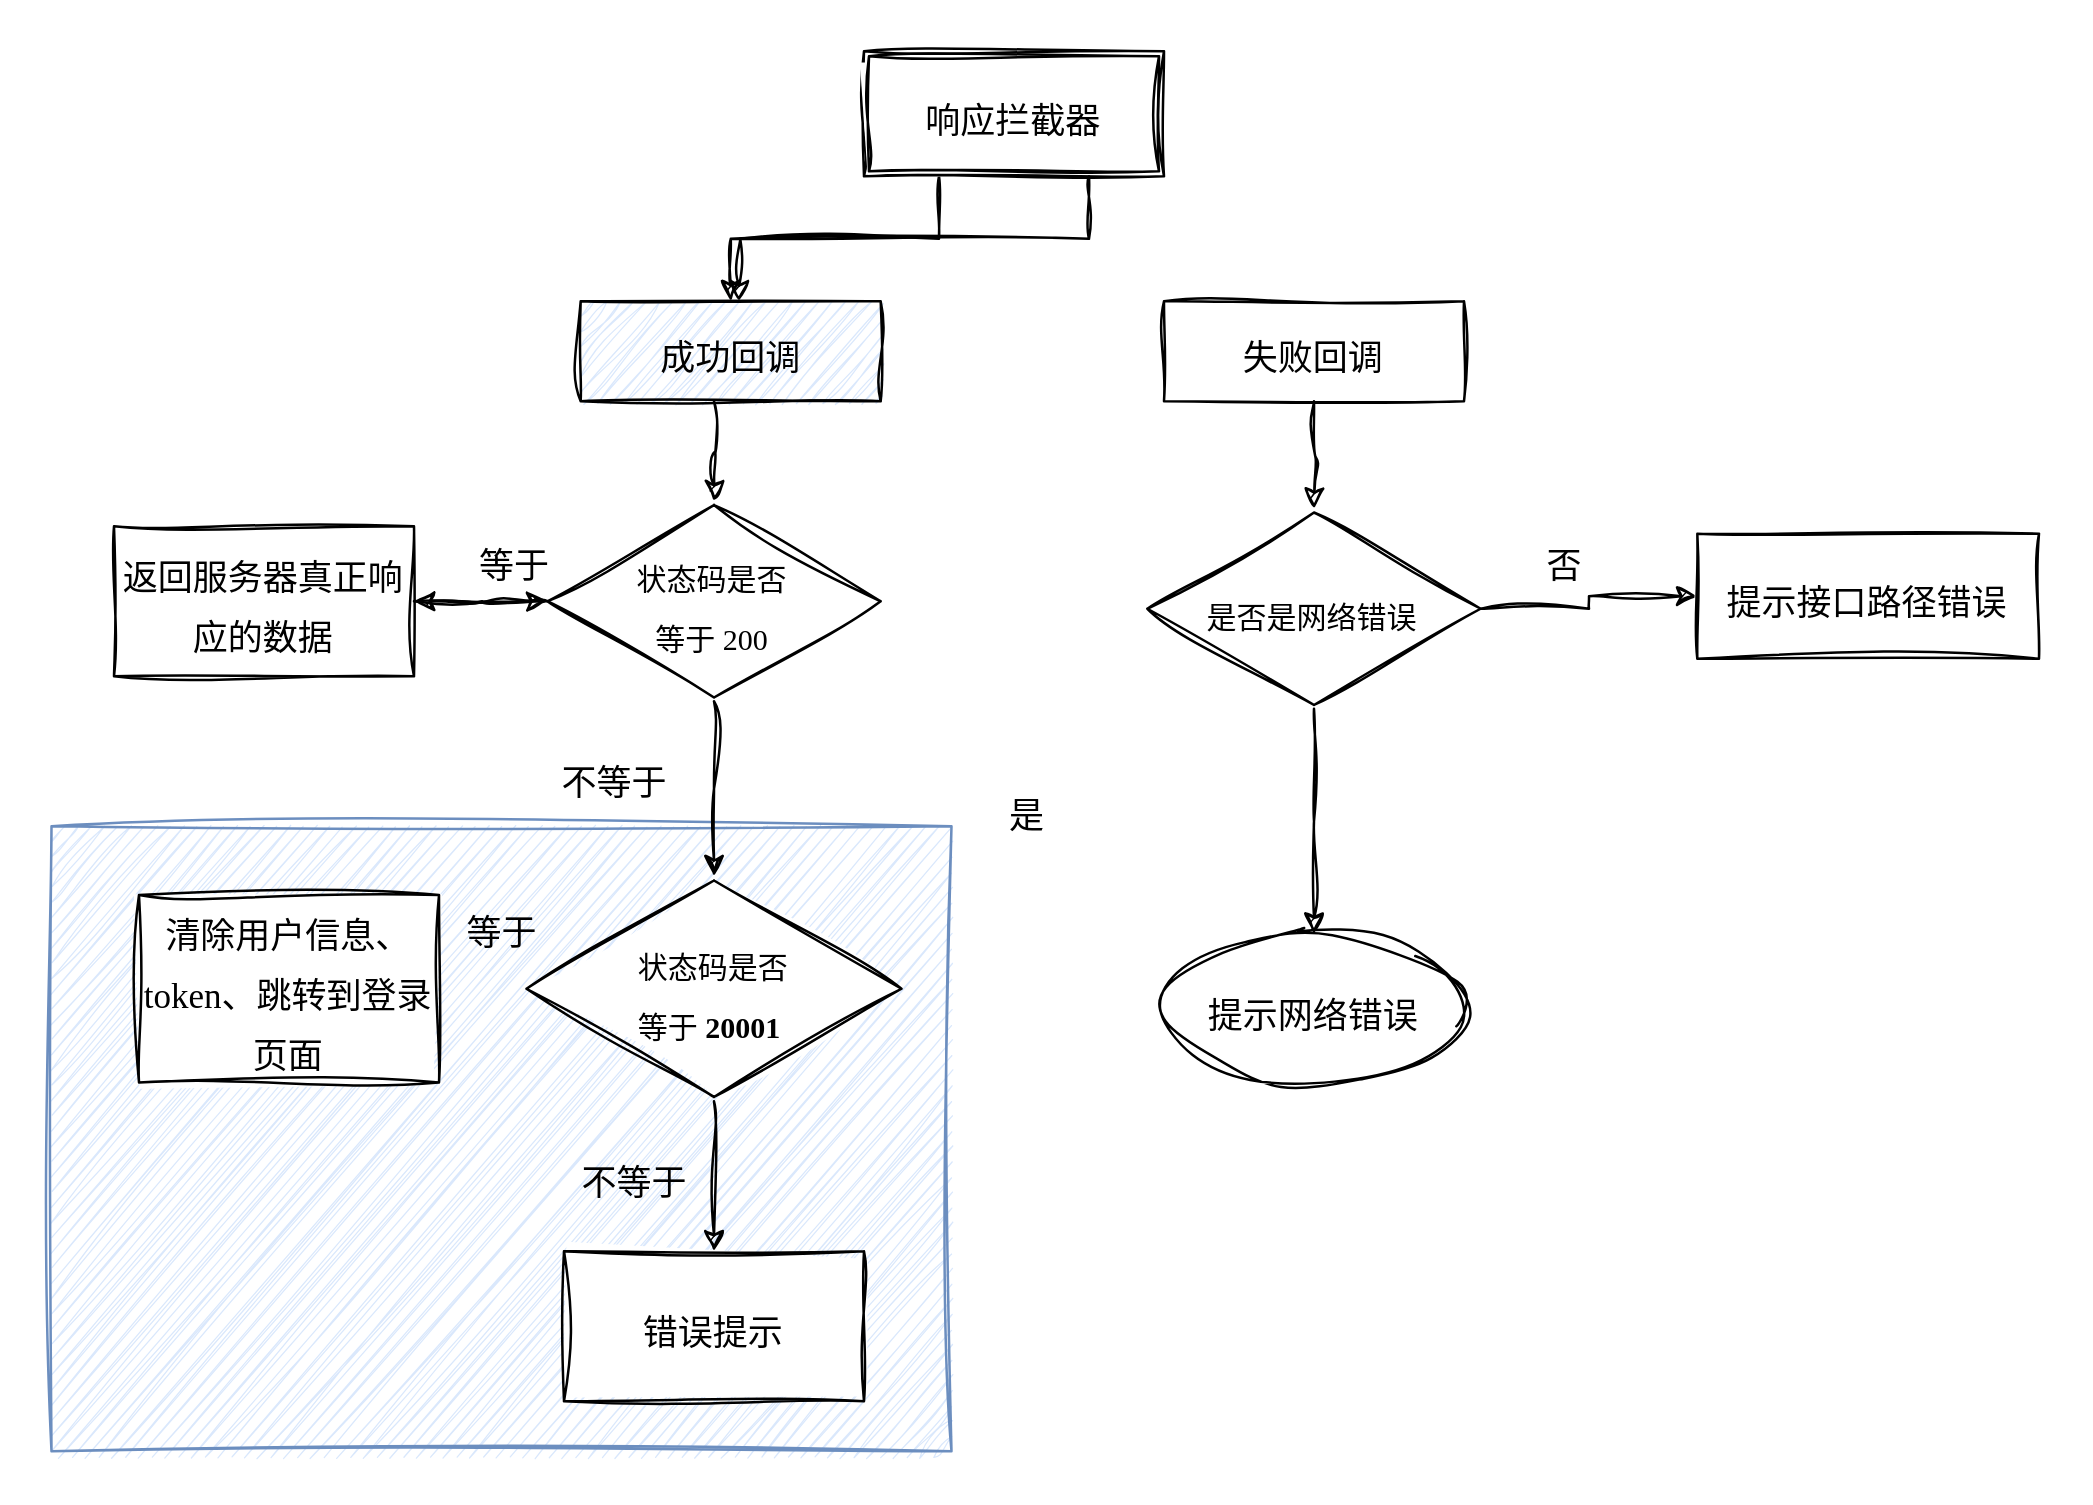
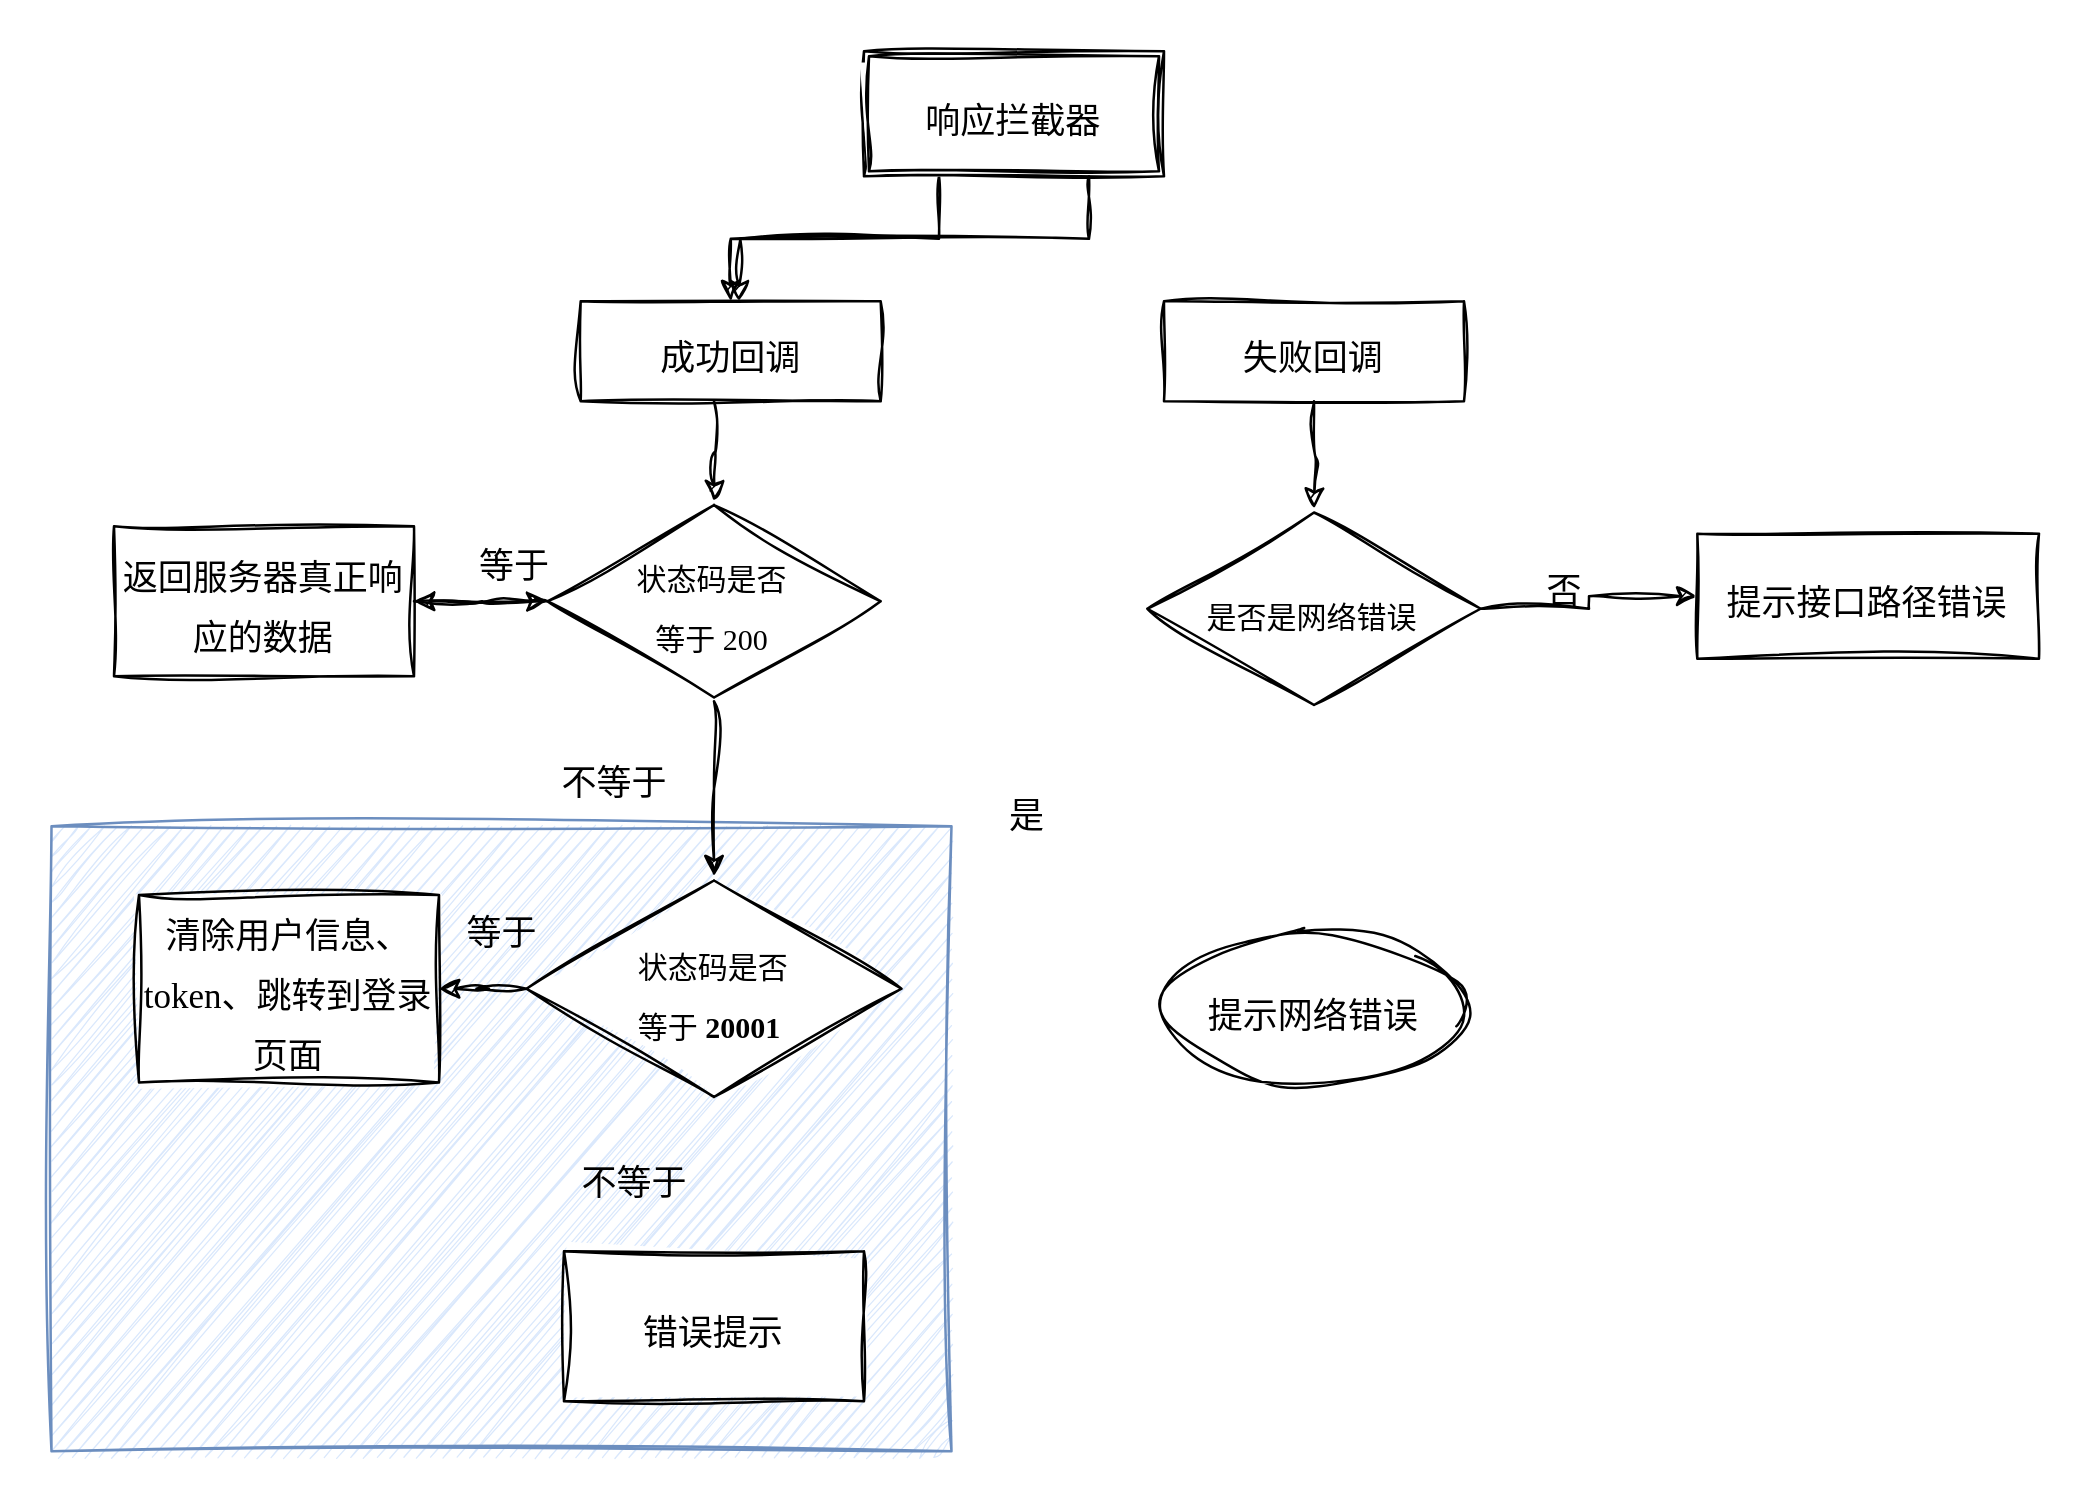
(730, 351) -> (730, 351)
(1564, 559) -> (1564, 584)
(1314, 813) -> none
none -> (477, 989)
(714, 1168) -> none
